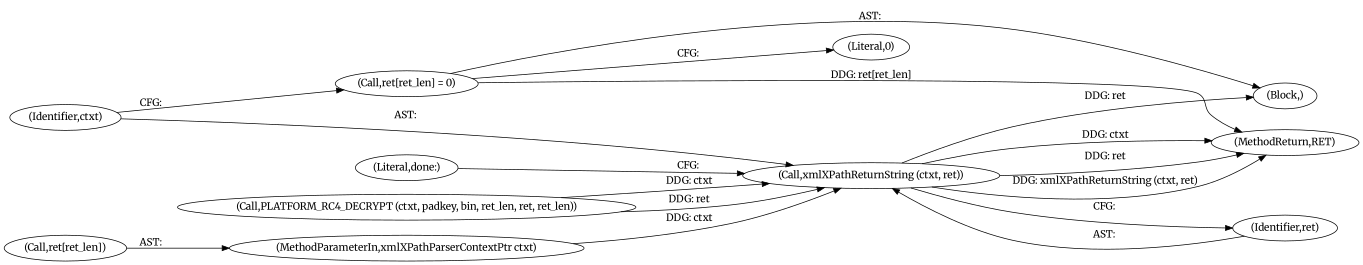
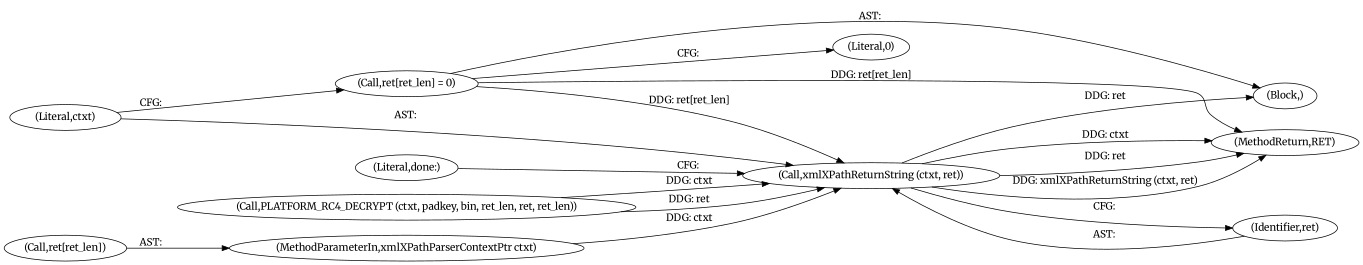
none -> (660, 107)
(65, 117) -> (65, 117)
